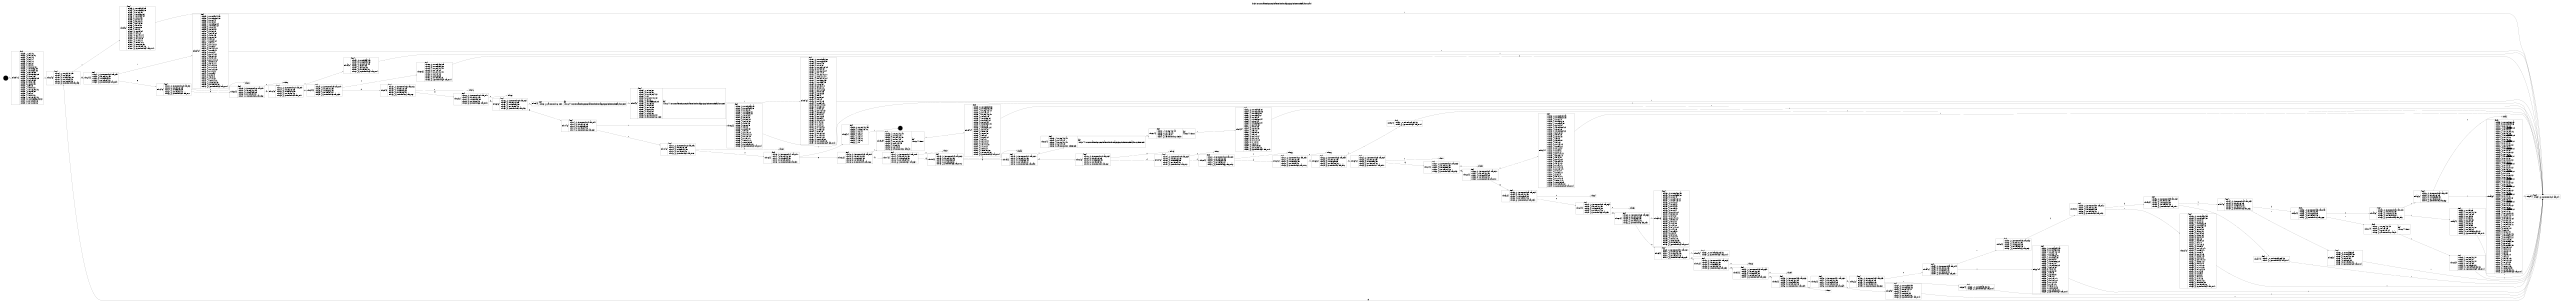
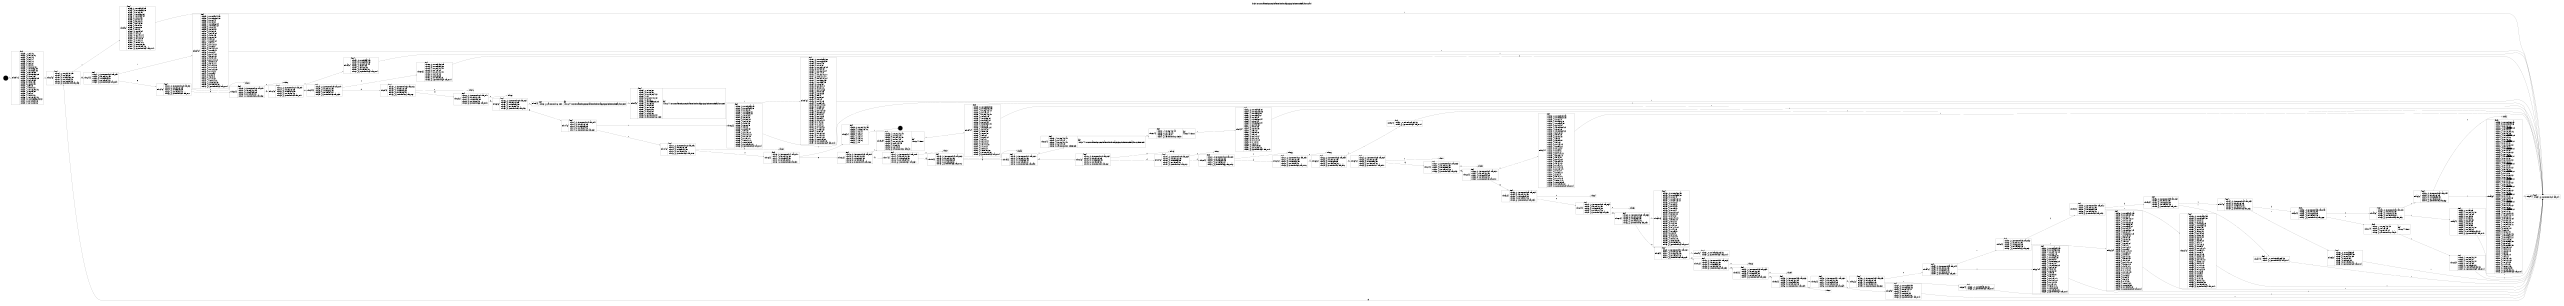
none -> (2124, 251)
